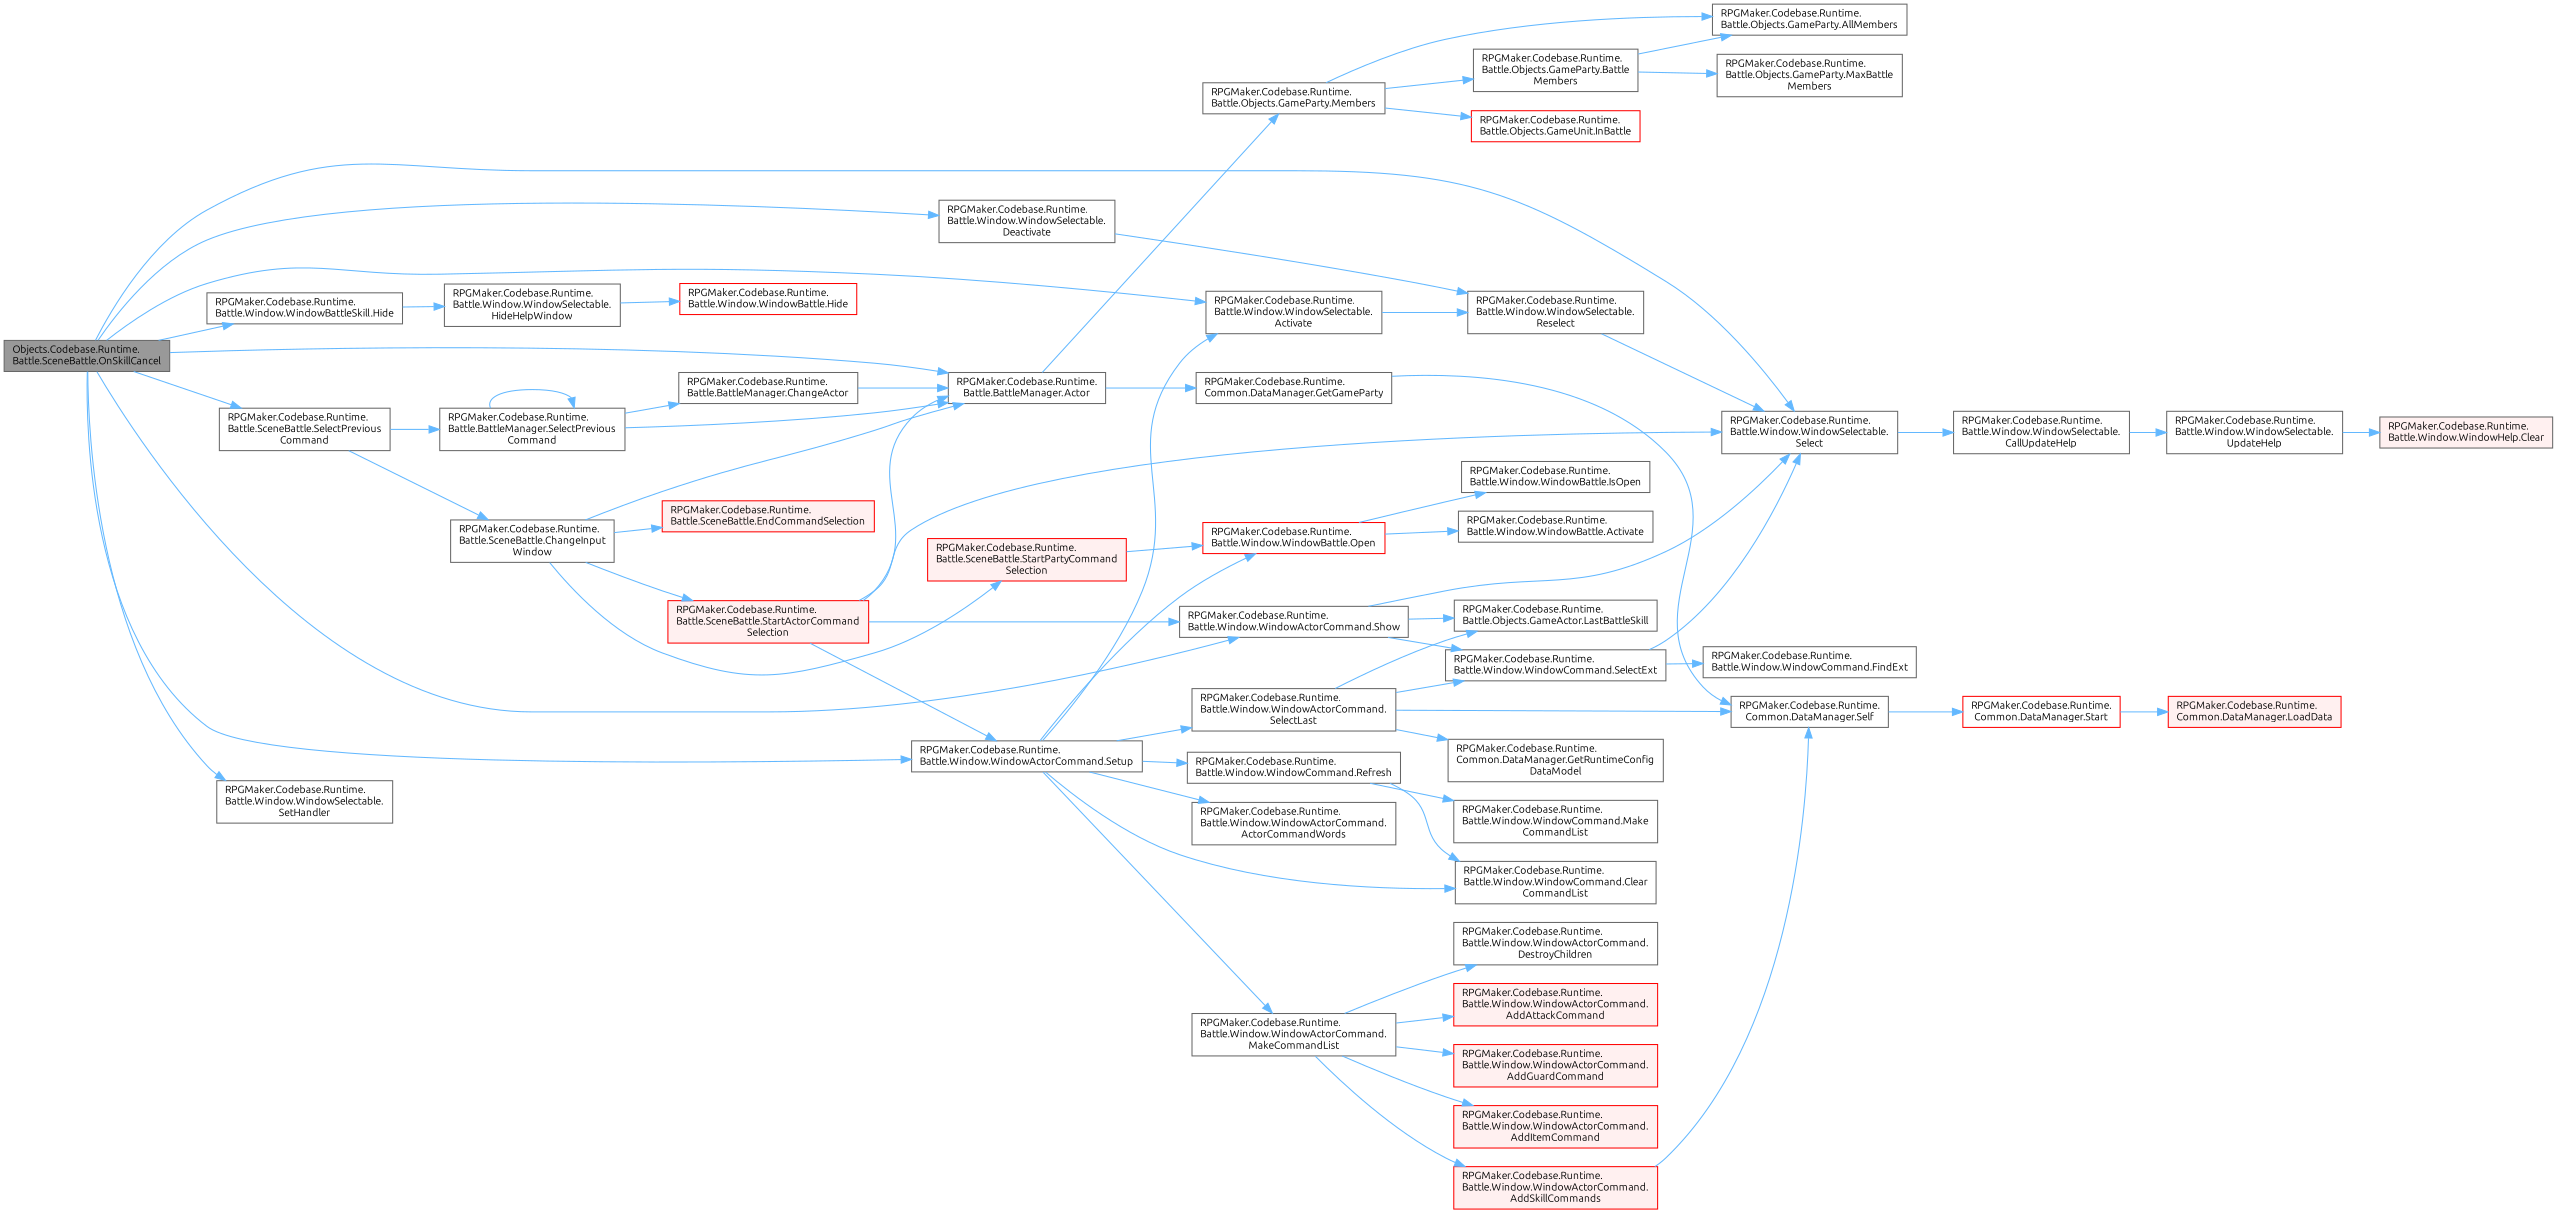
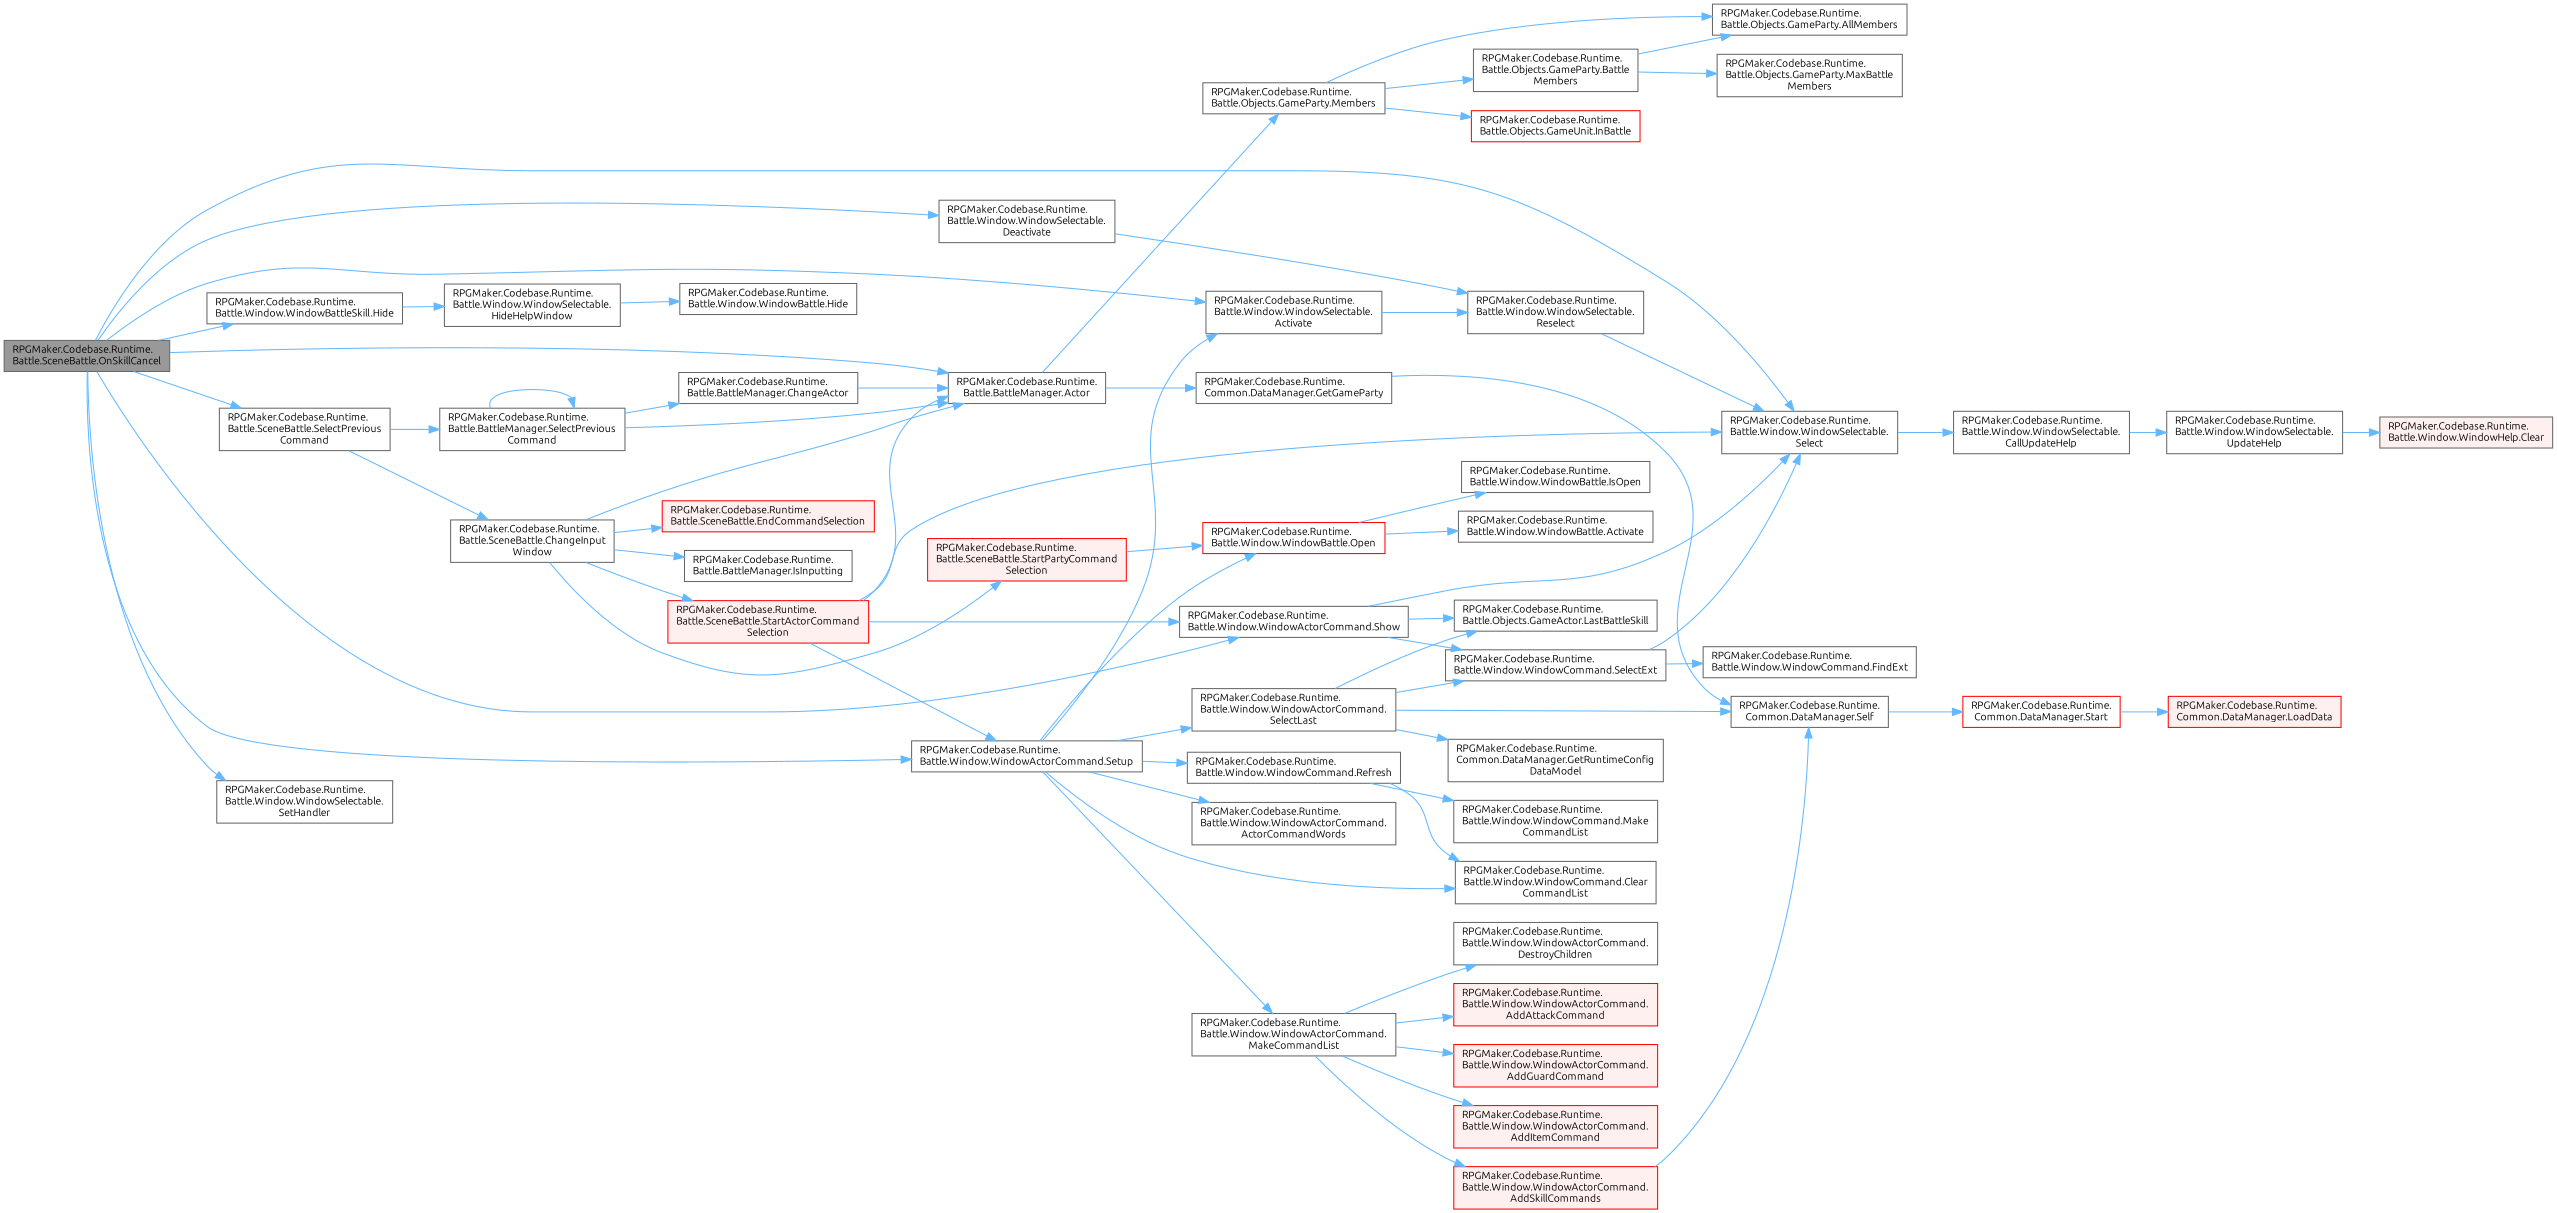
(768, 299) -> (768, 299)
(87, 356) -> (87, 356)
none -> (768, 566)
